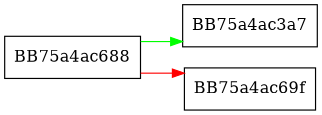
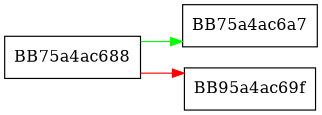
(250, 26) -> (250, 26)
(250, 89) -> (250, 89)
